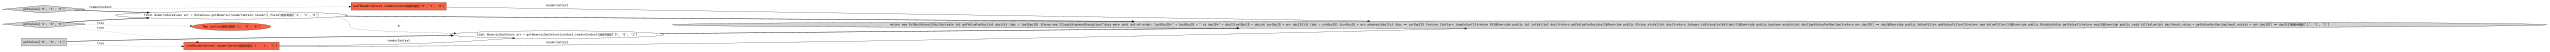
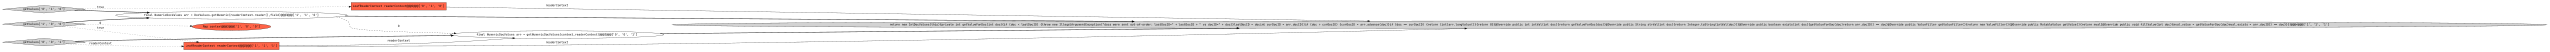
(101, 7) -> (101, 7)
(101, 23) -> (101, 23)
(44, 42) -> (44, 42)
(101, 44) -> (101, 44)
